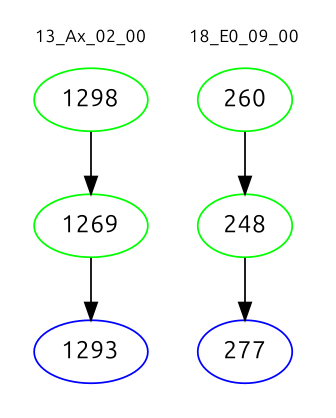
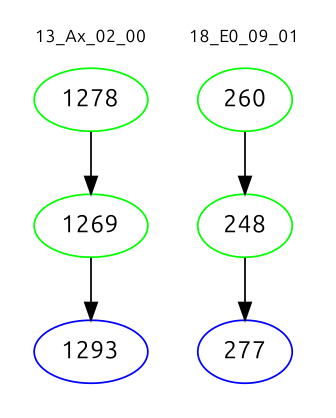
(245, 38) -> (245, 38)
(91, 100) -> (91, 100)
